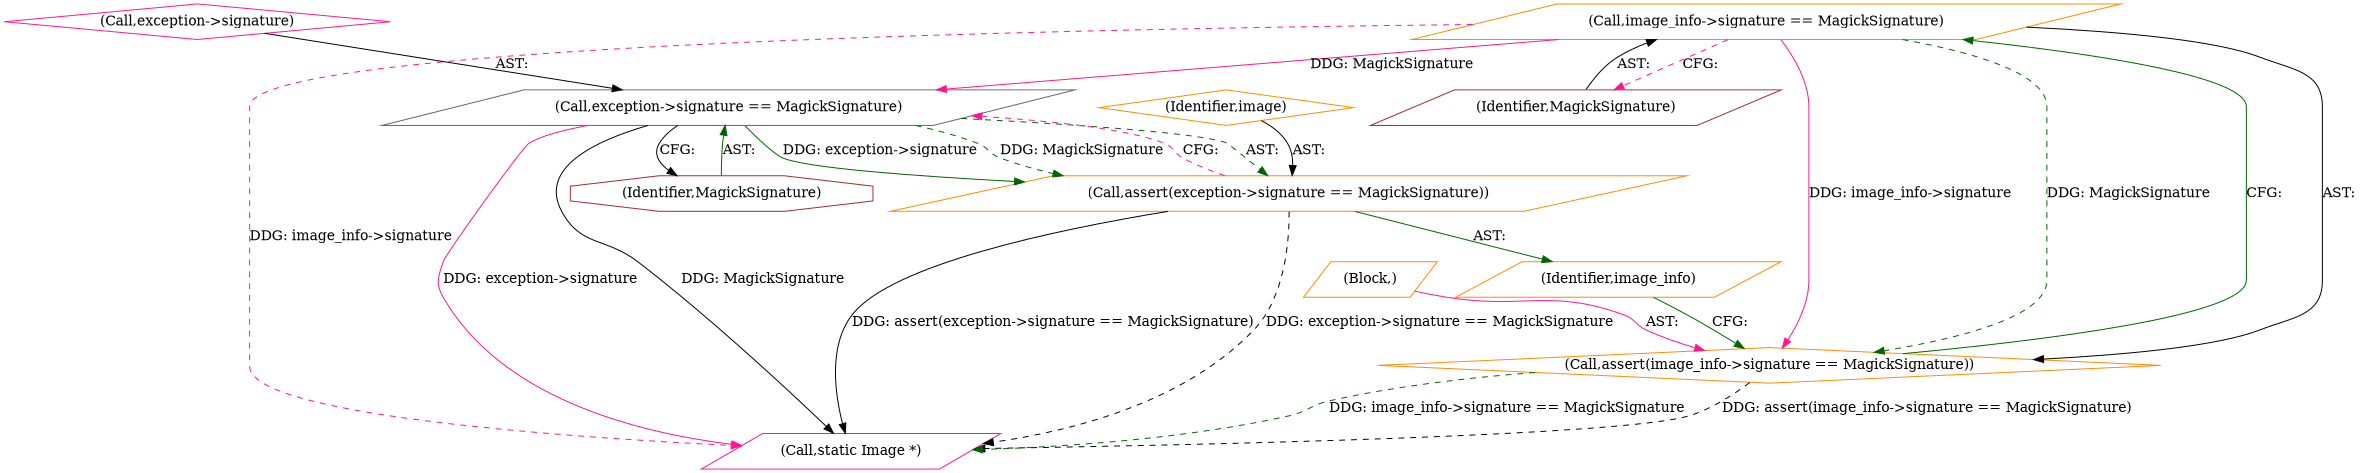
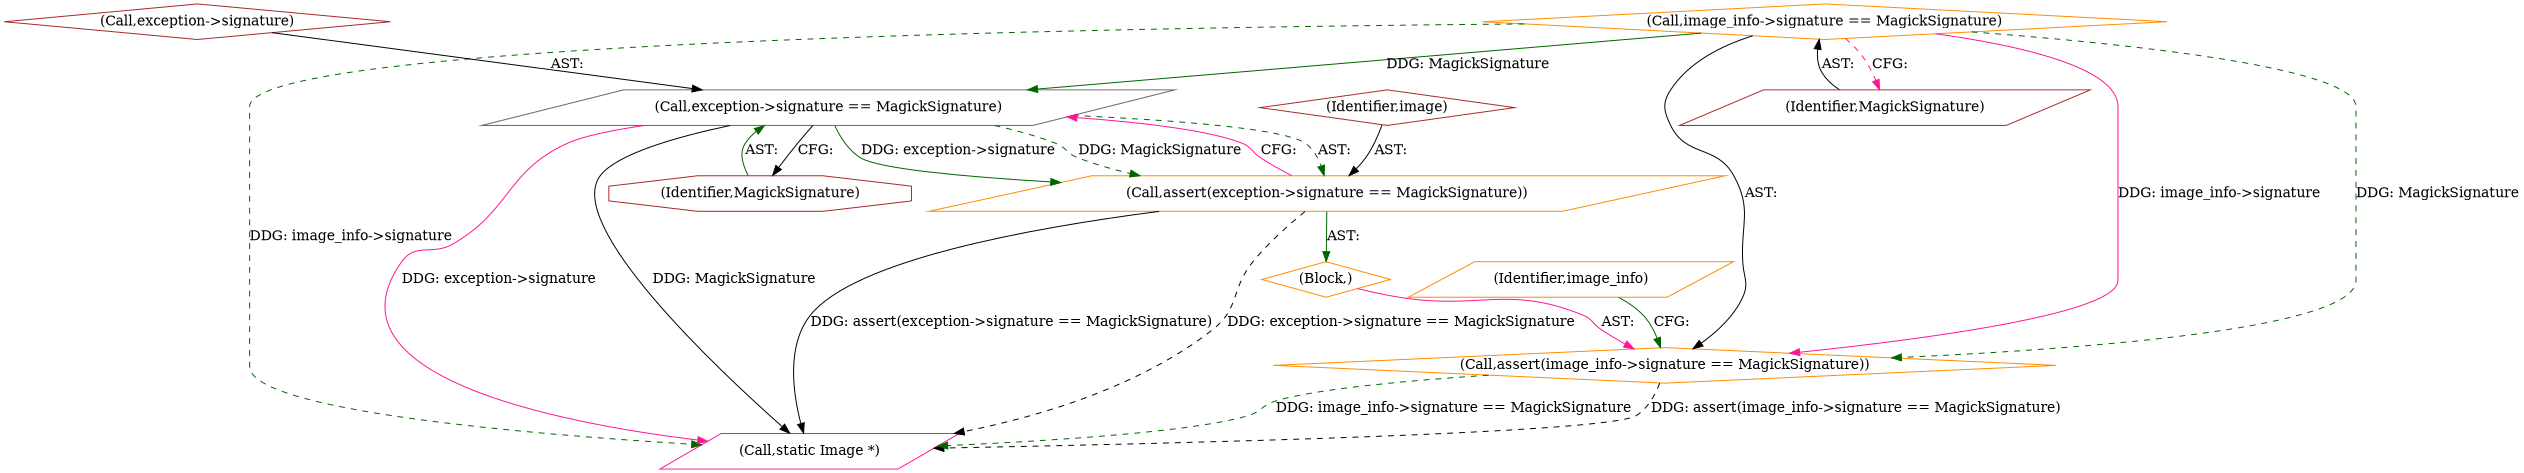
(197, 22) -> (197, 22)
(1766, 22) -> (1825, 22)
(480, 59) -> (525, 54)
(1252, 64) -> (1370, 61)
(1226, 108) -> (1387, 108)
(1146, 137) -> (1190, 130)
(2246, 229) -> none
(1449, 235) -> (1327, 232)
(1370, 279) -> (1326, 279)
